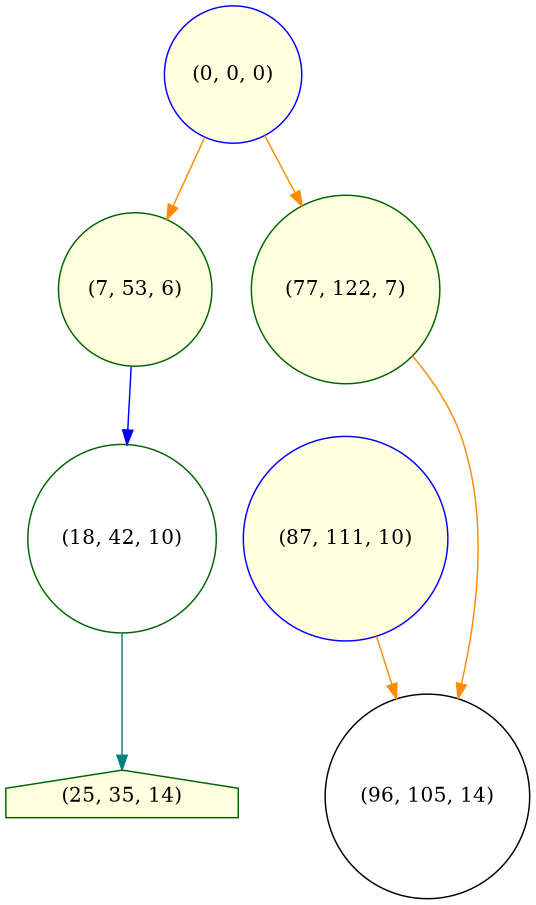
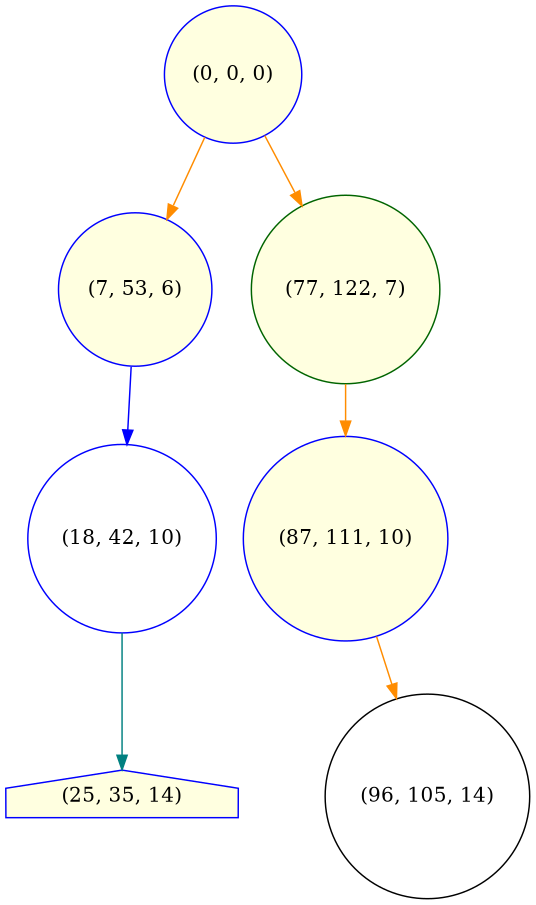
(135, 290) -> (135, 290)
(476, 513) -> (346, 402)
(122, 539) -> (122, 539)
(122, 796) -> (122, 796)
